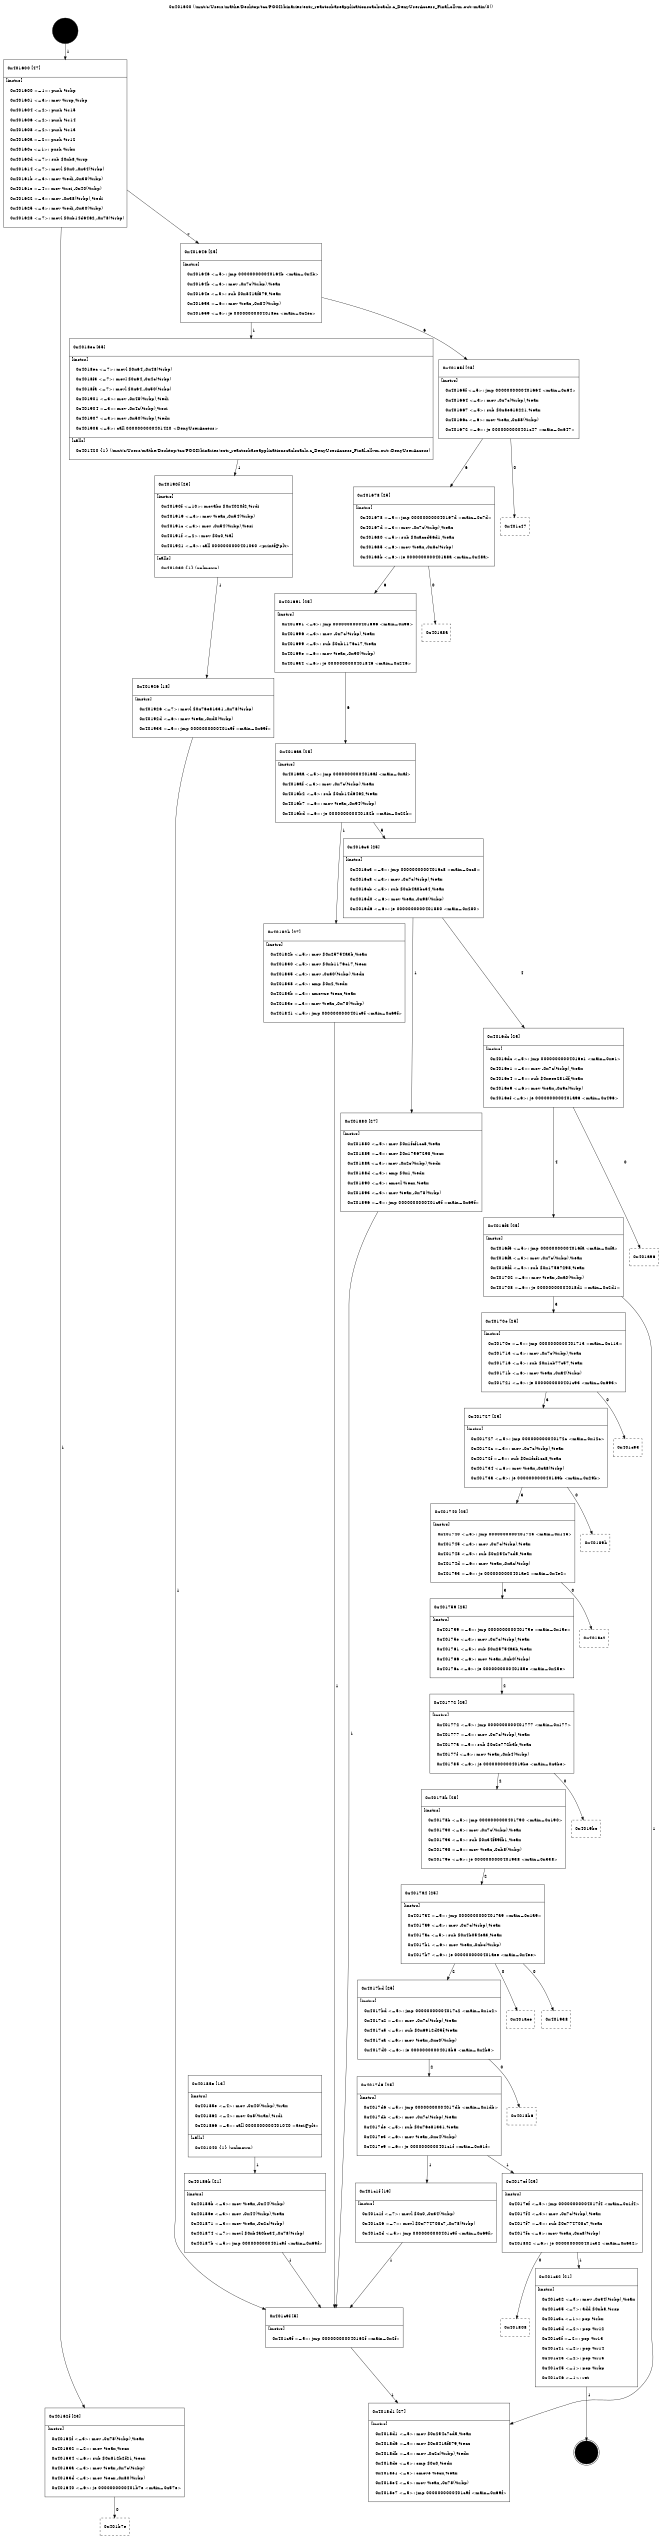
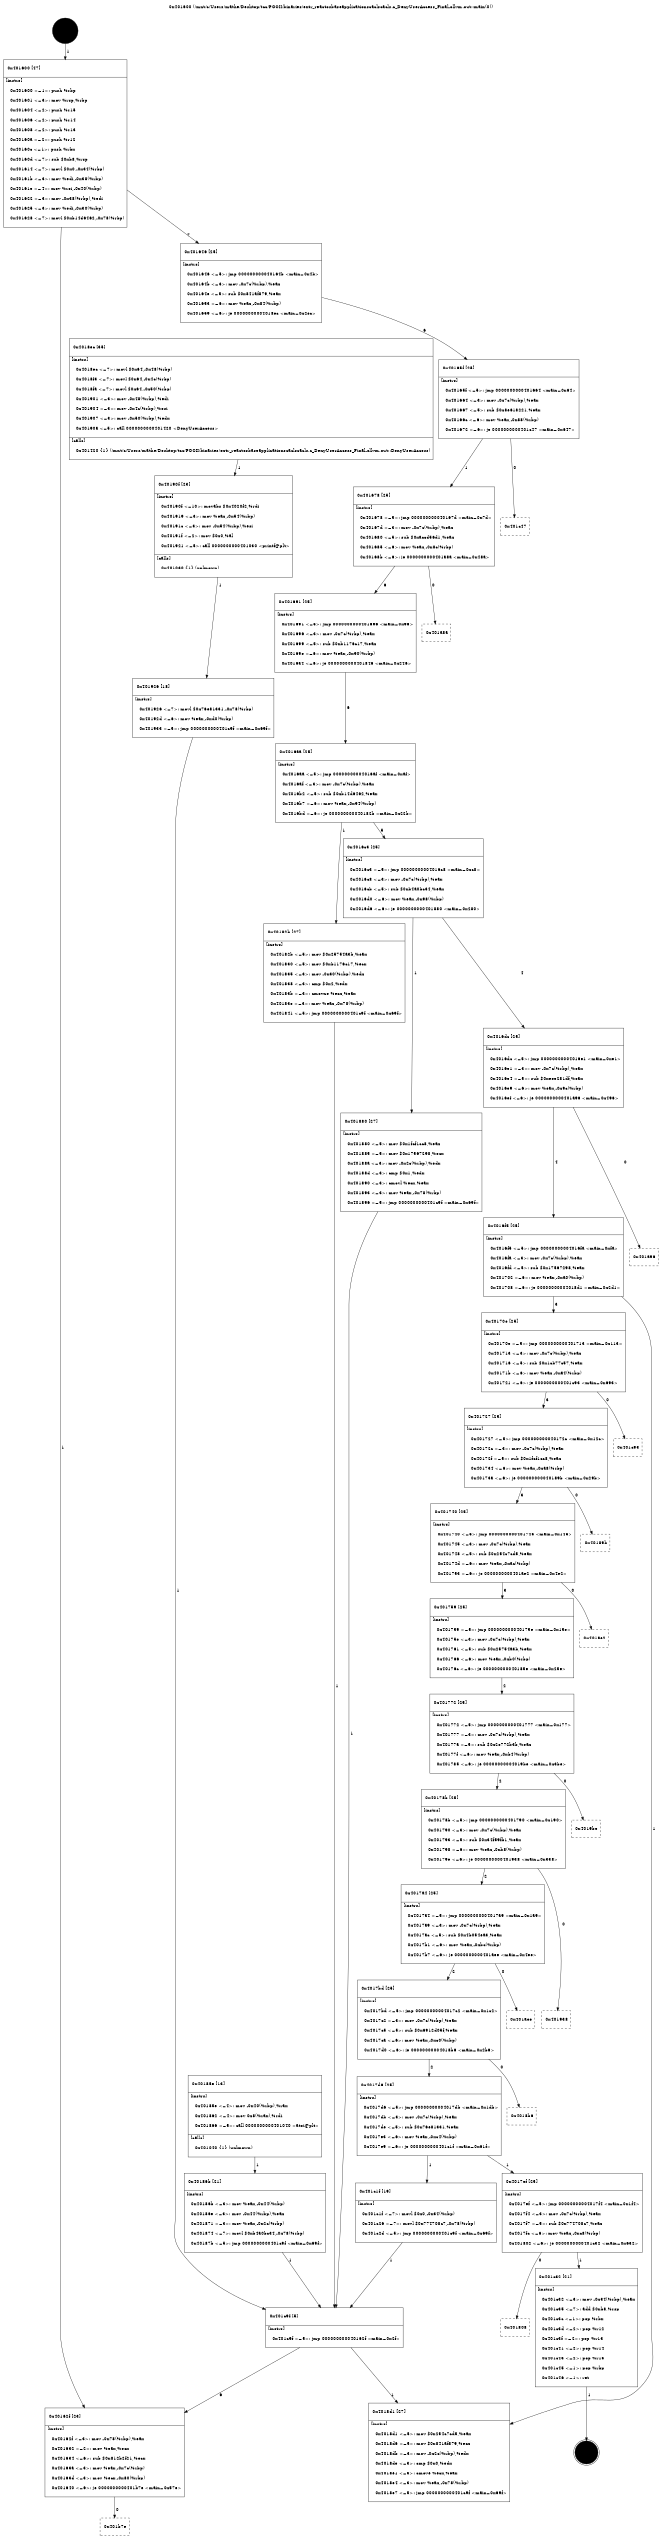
(251, 329) -> none
(466, 468) -> (466, 468)
(540, 1984) -> (560, 1936)
none -> (244, 2379)
